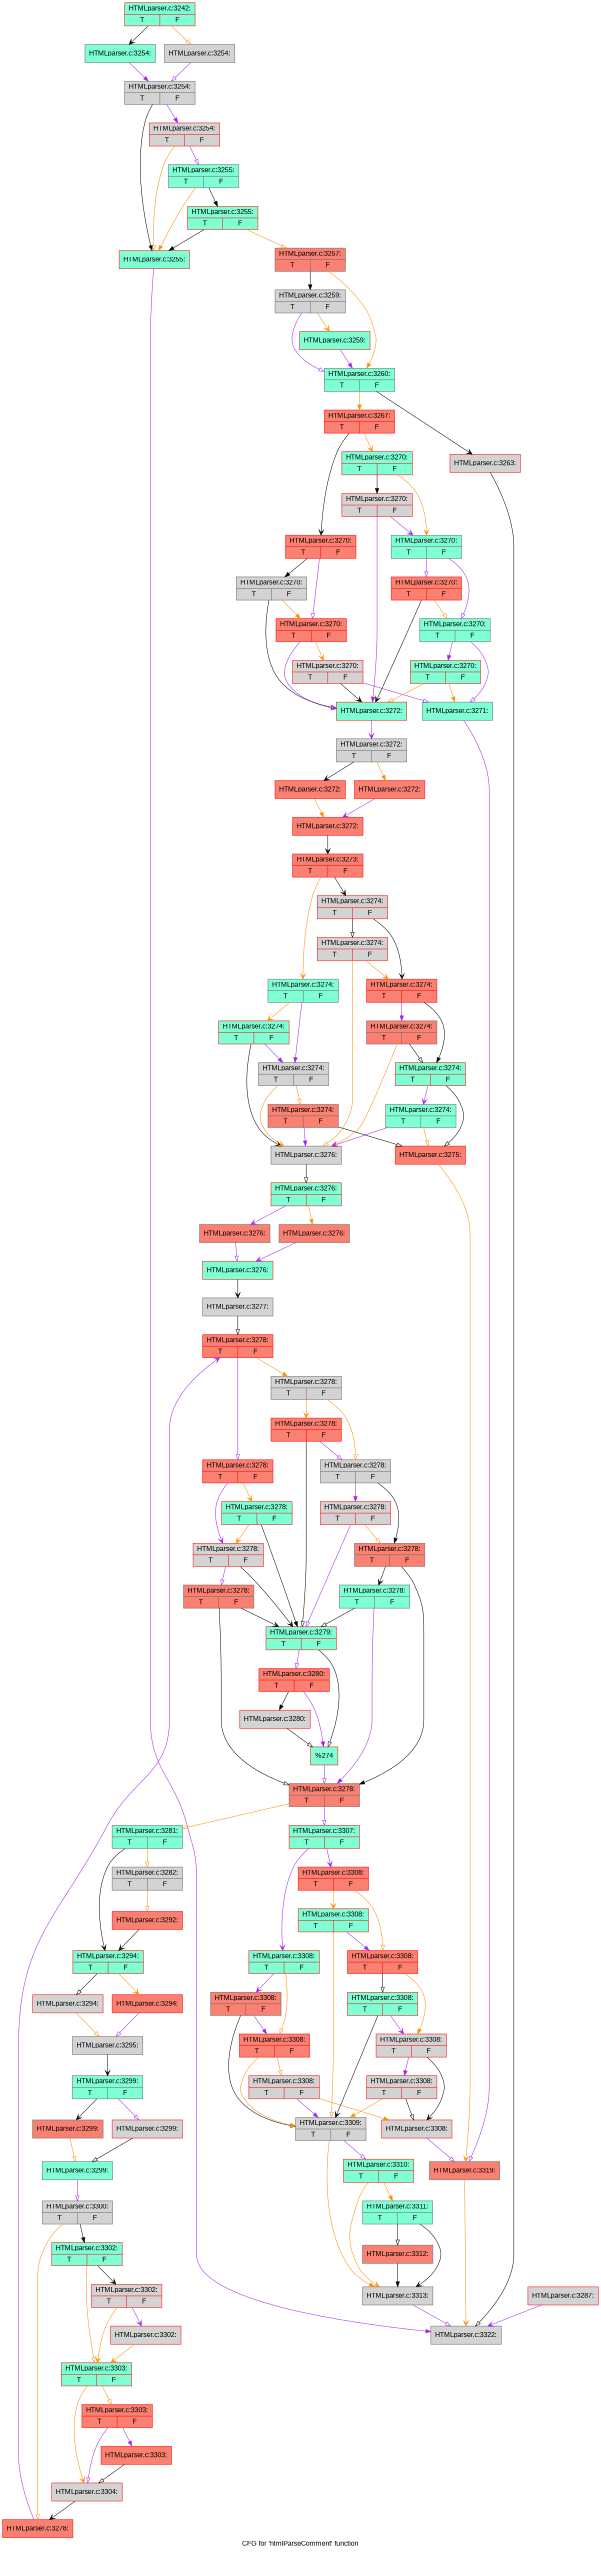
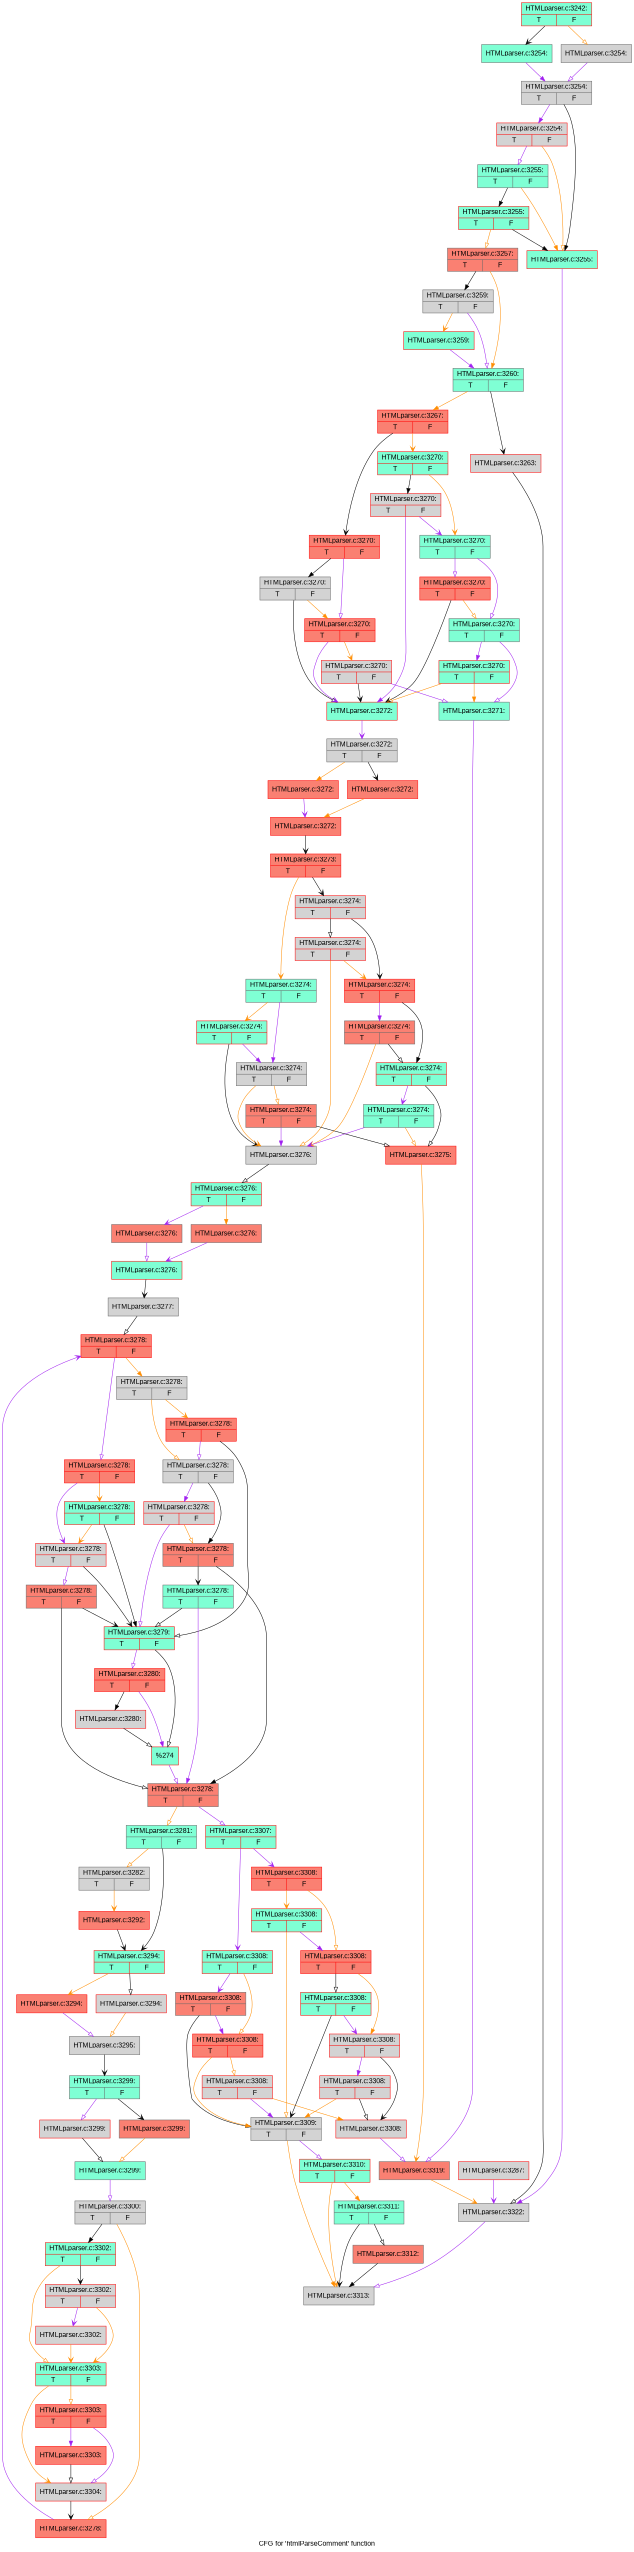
(147, 1898) -> (114, 1898)
(430, 2314) -> (437, 2261)
